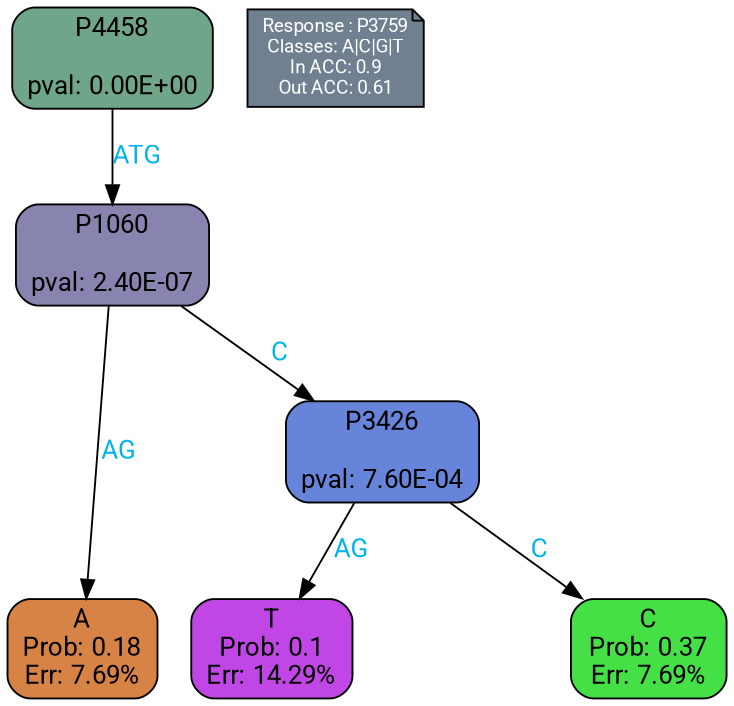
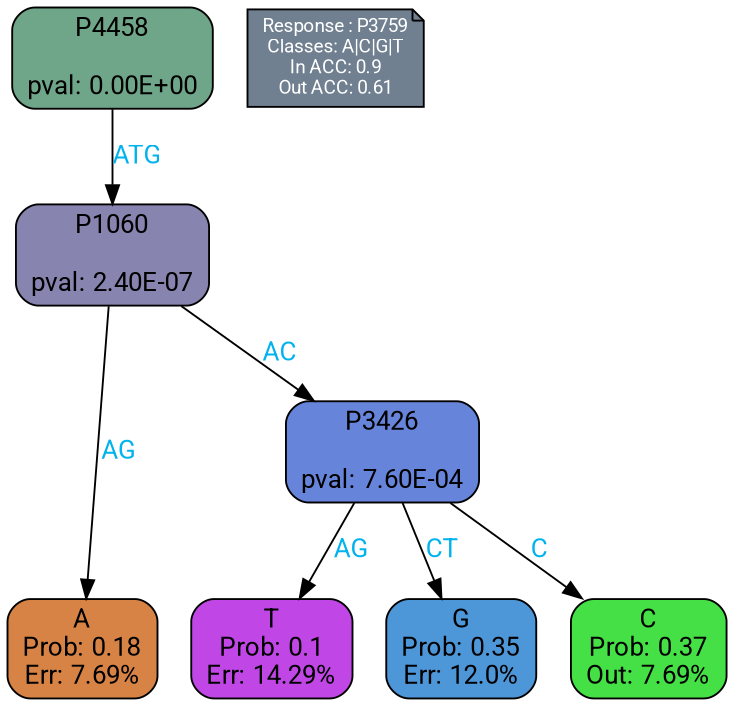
(280, 353) -> (280, 353)
none -> (461, 649)
(649, 649) -> (649, 649)
